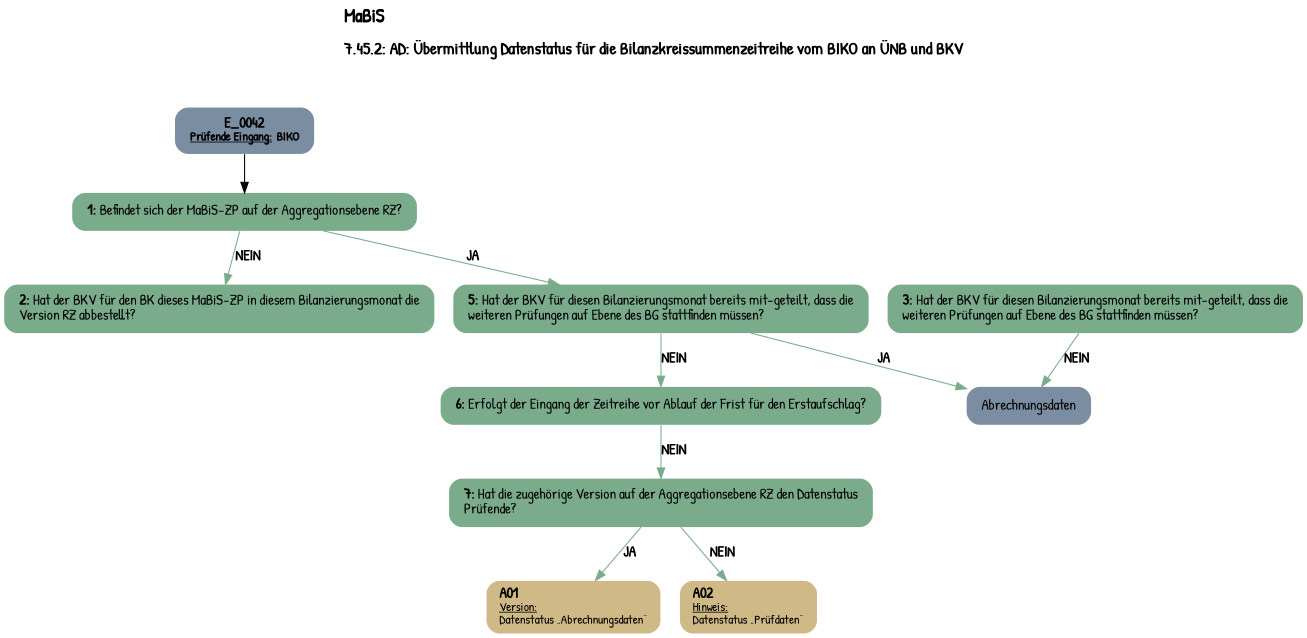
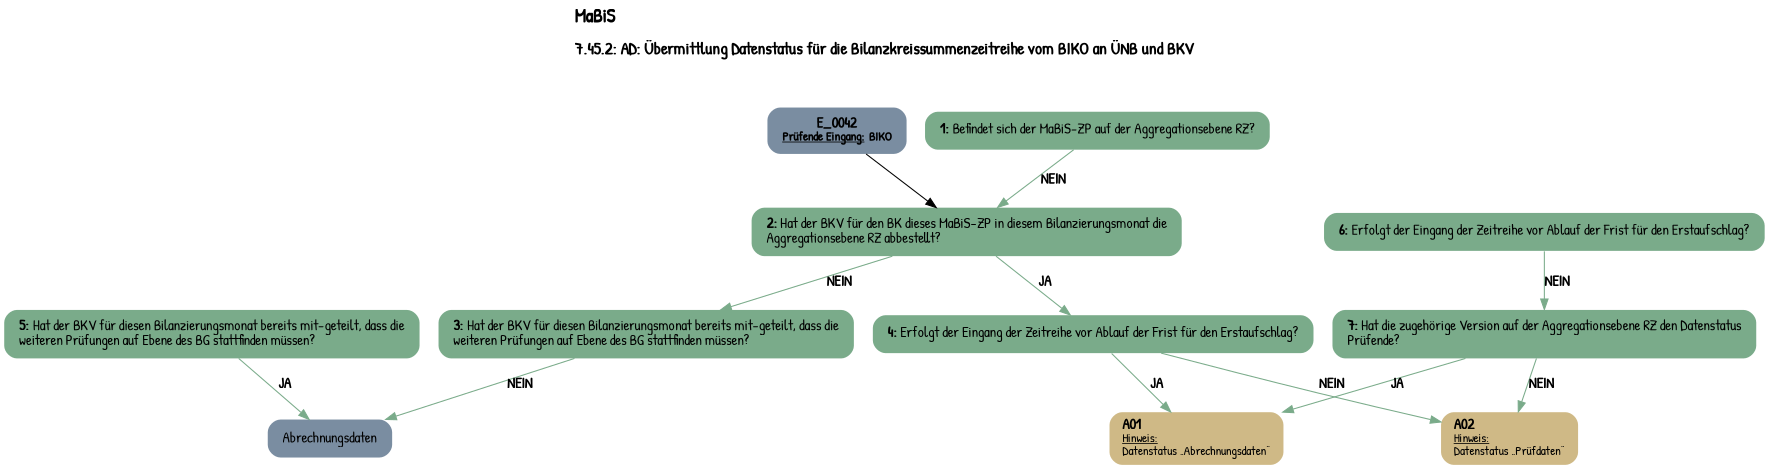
(245, 168) -> (897, 178)
(436, 257) -> none
none -> (812, 281)
(77, 315) -> (854, 238)
none -> (1093, 334)
(661, 355) -> none
(519, 607) -> (1140, 439)
